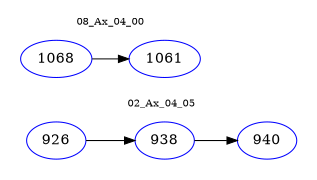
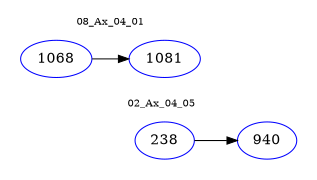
(111, 22) -> (111, 22)
(165, 59) -> (165, 59)
(56, 141) -> none
(165, 141) -> (165, 141)
